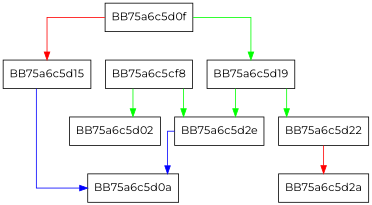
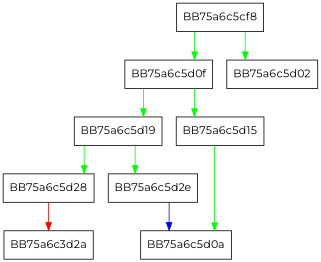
(59, 17) -> (194, 99)
(184, 99) -> (195, 42)
(324, 131) -> (49, 188)
(36, 160) -> (215, 184)
(324, 188) -> (49, 245)
